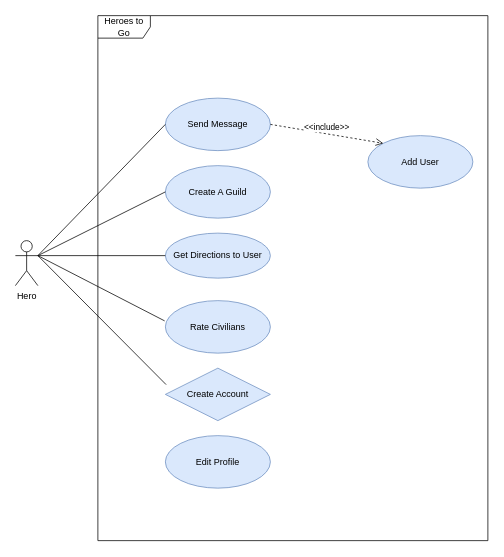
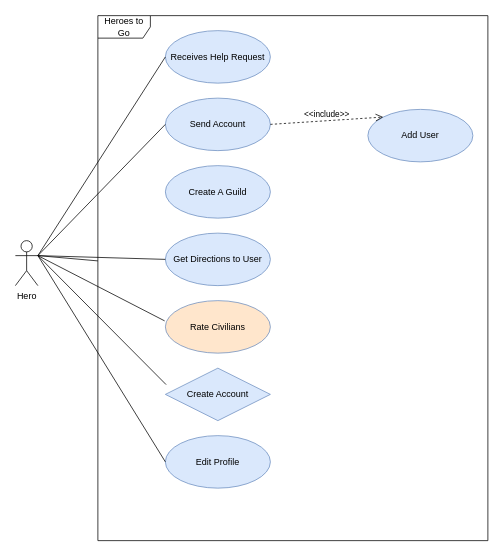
none -> (218, 57)
(218, 124) -> (218, 124)
none -> (105, 151)
(420, 162) -> (420, 135)
(103, 223) -> (73, 258)
(218, 255) -> (218, 259)
(218, 327) -> (218, 327)
none -> (104, 363)
